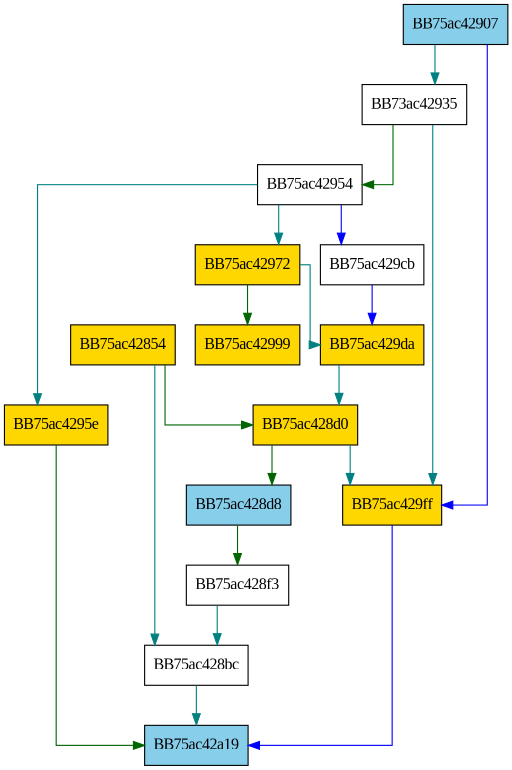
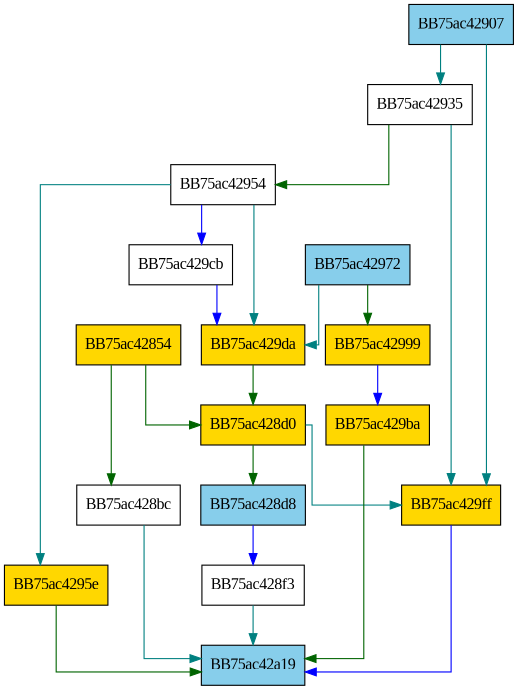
(414, 105) -> (420, 105)
(279, 219) -> (254, 259)
(248, 265) -> (358, 265)
(487, 292) -> (486, 259)
(339, 379) -> (253, 379)
none -> (378, 425)
(155, 500) -> (111, 419)
(238, 539) -> (253, 539)
(217, 620) -> (253, 620)
